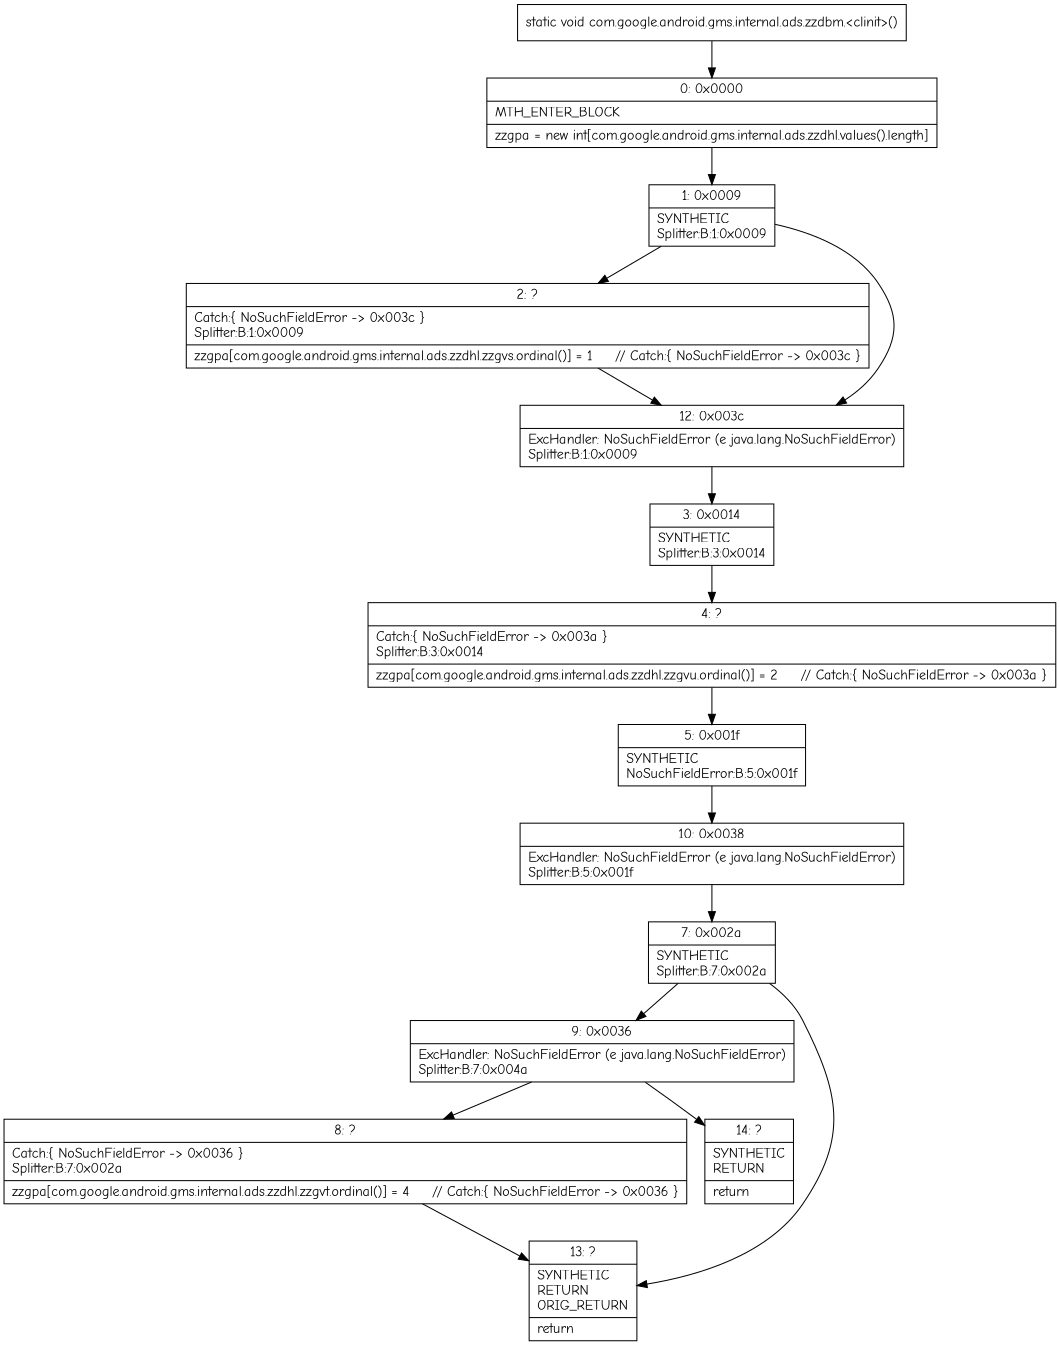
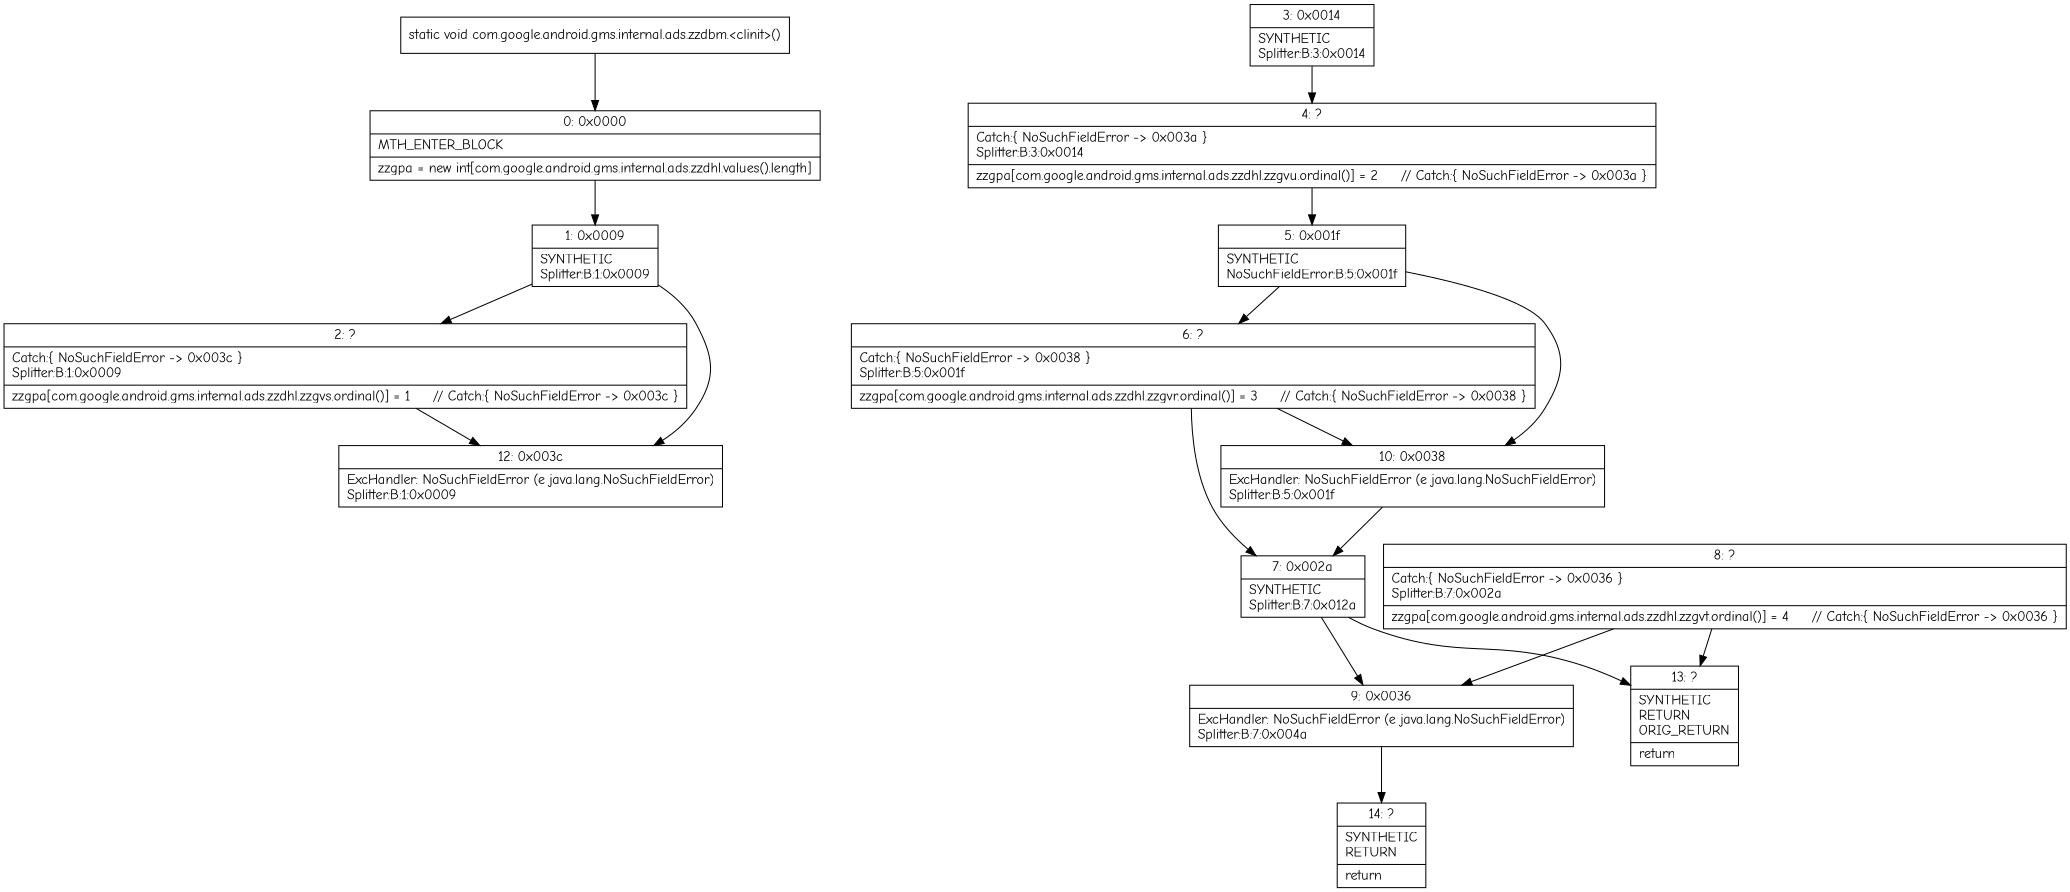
none -> (1193, 366)
(712, 480) -> none
(712, 971) -> (1303, 605)
(492, 1099) -> (1557, 650)
